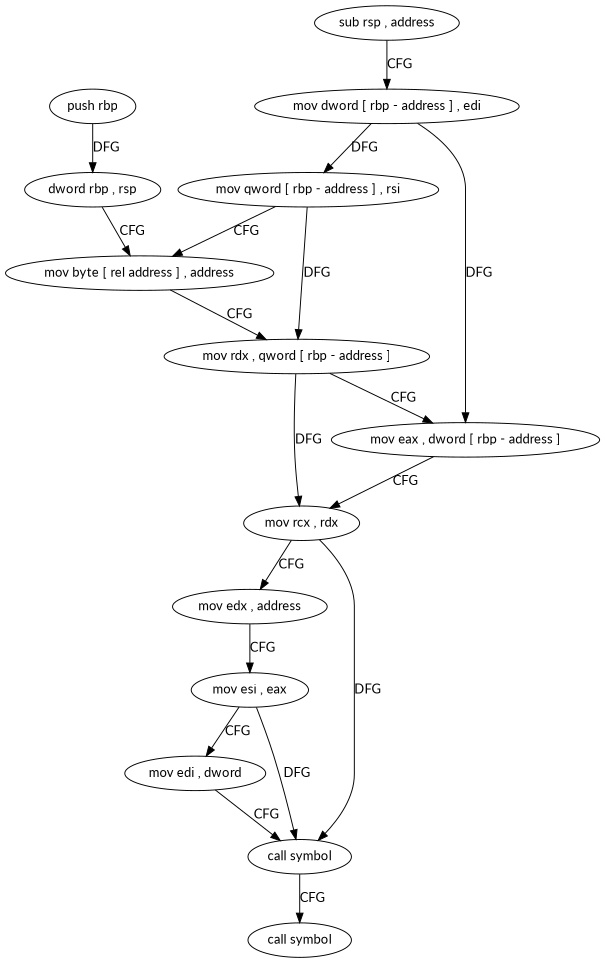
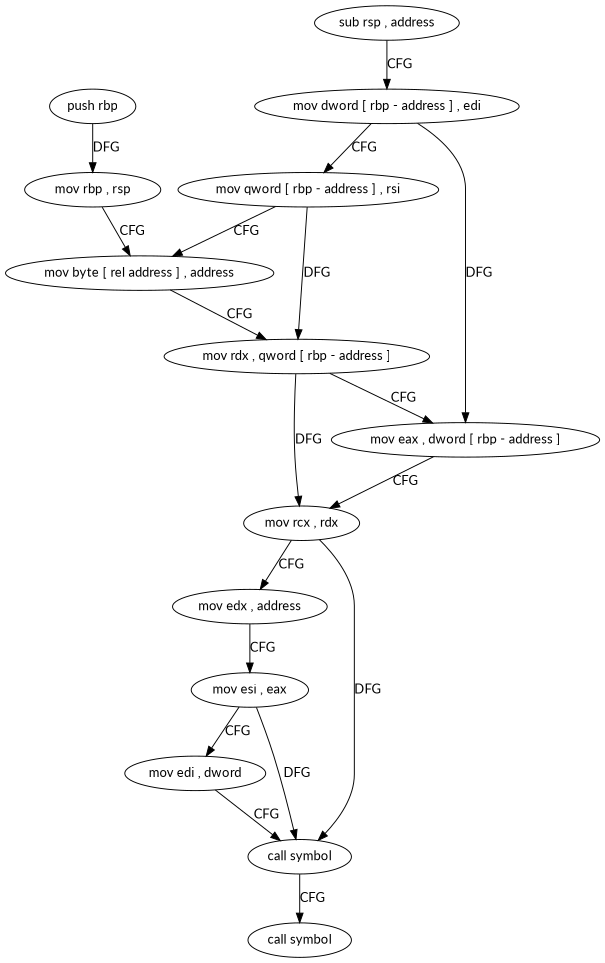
(365, 148) -> (365, 148)
(93, 190) -> (93, 190)
